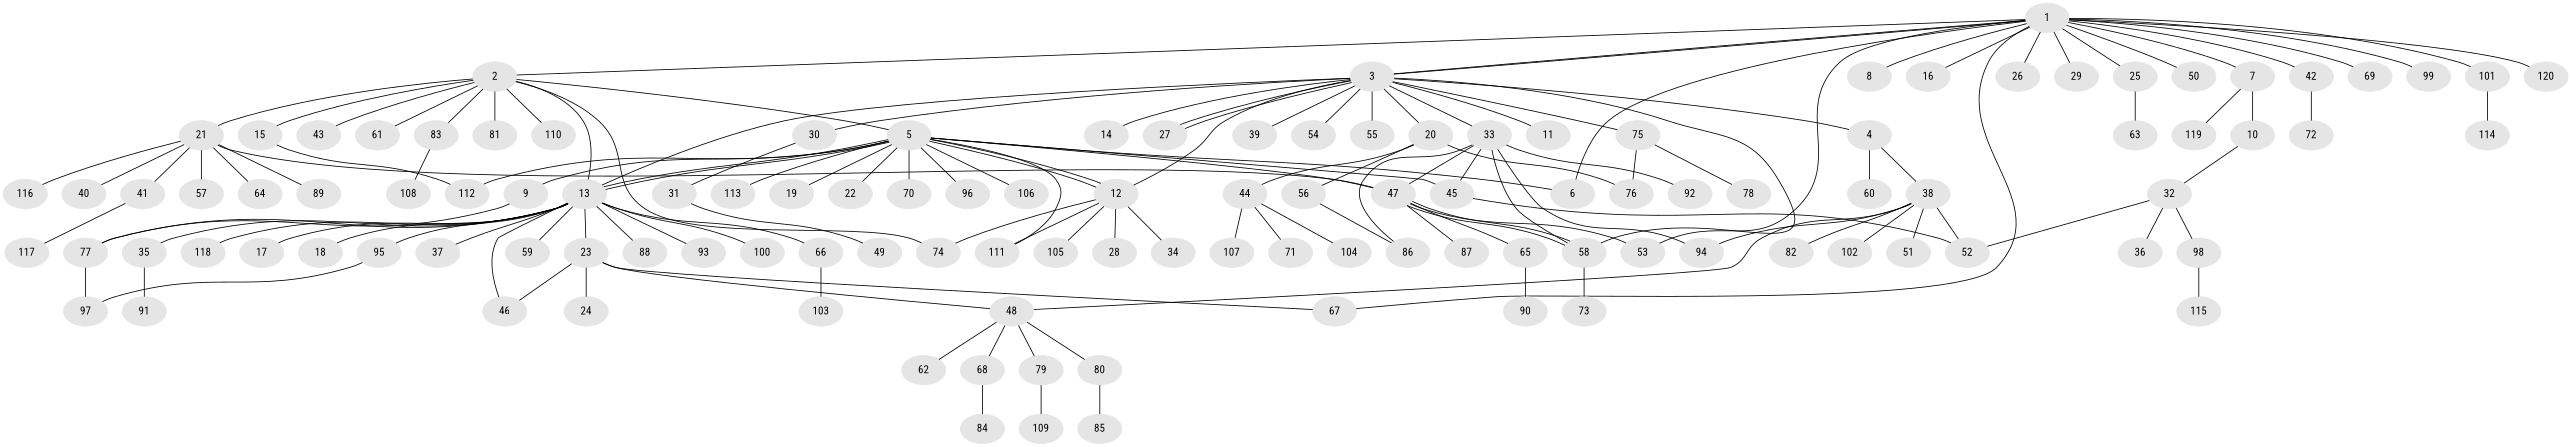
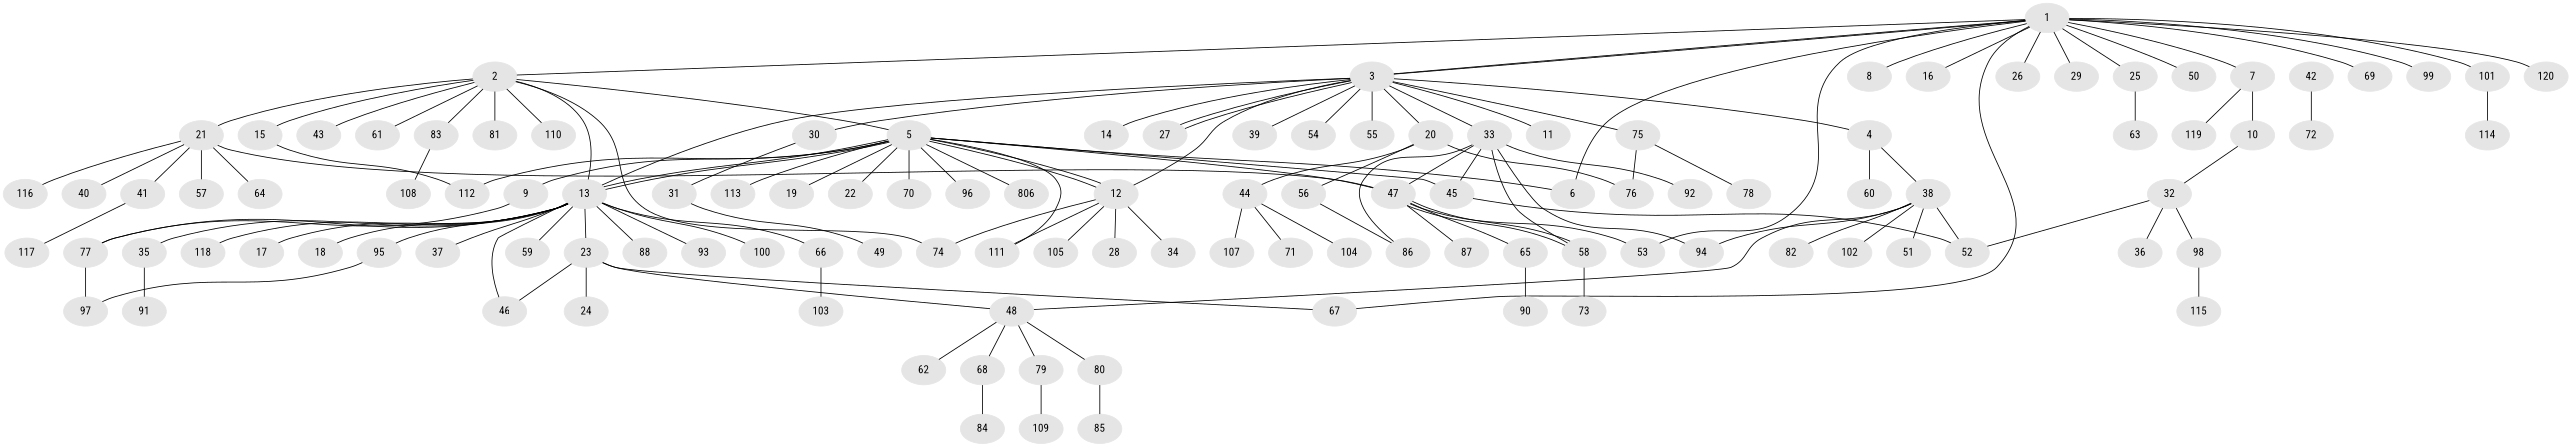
(2183, 38) -> none
(1715, 134) -> none
(319, 194) -> none
(1026, 194) -> (1026, 194)
